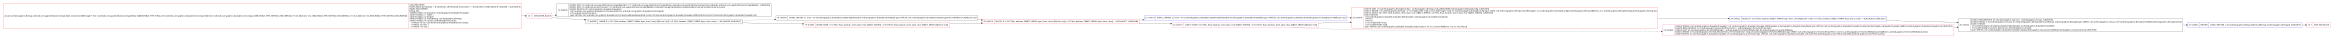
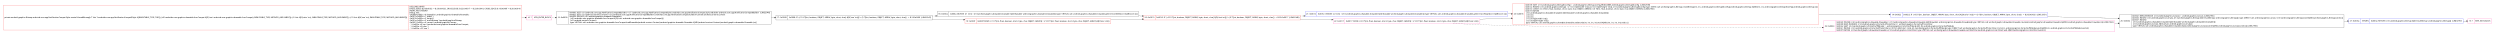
(568, 19) -> (773, 18)
